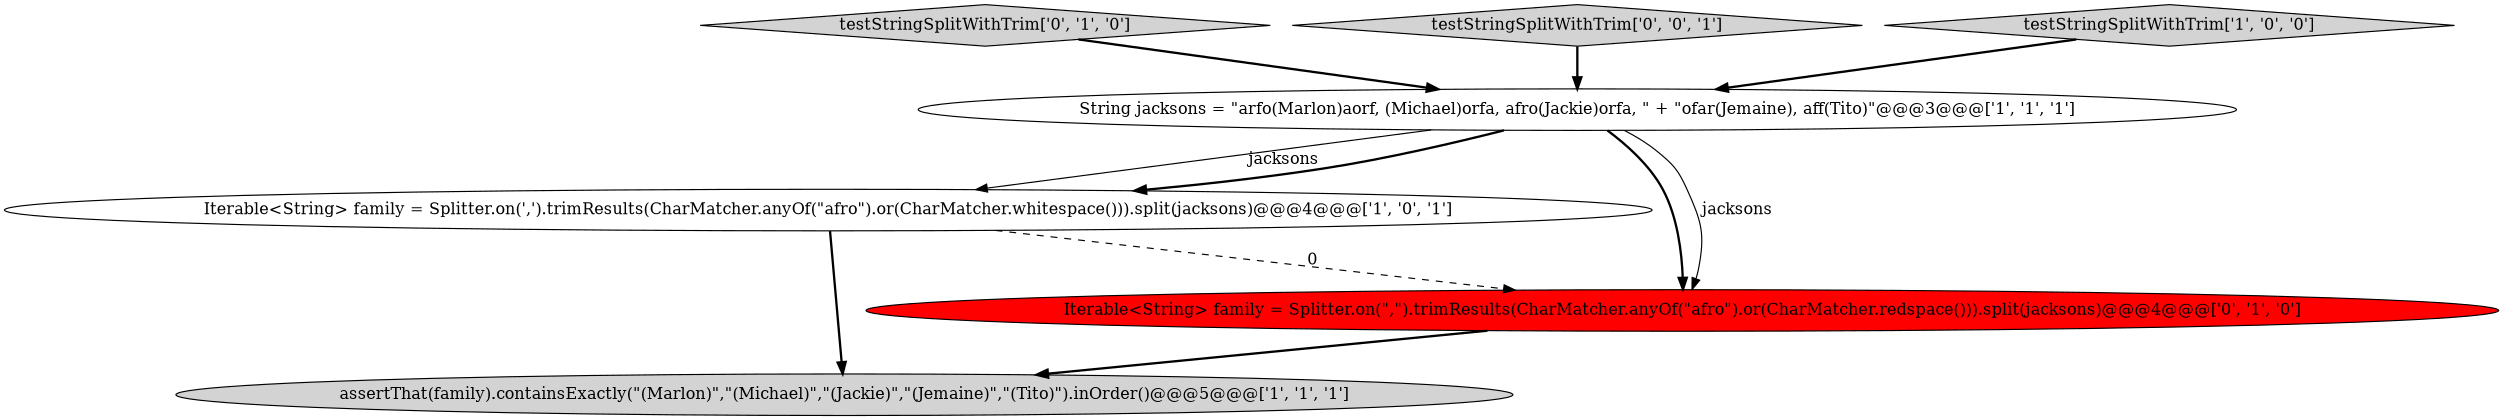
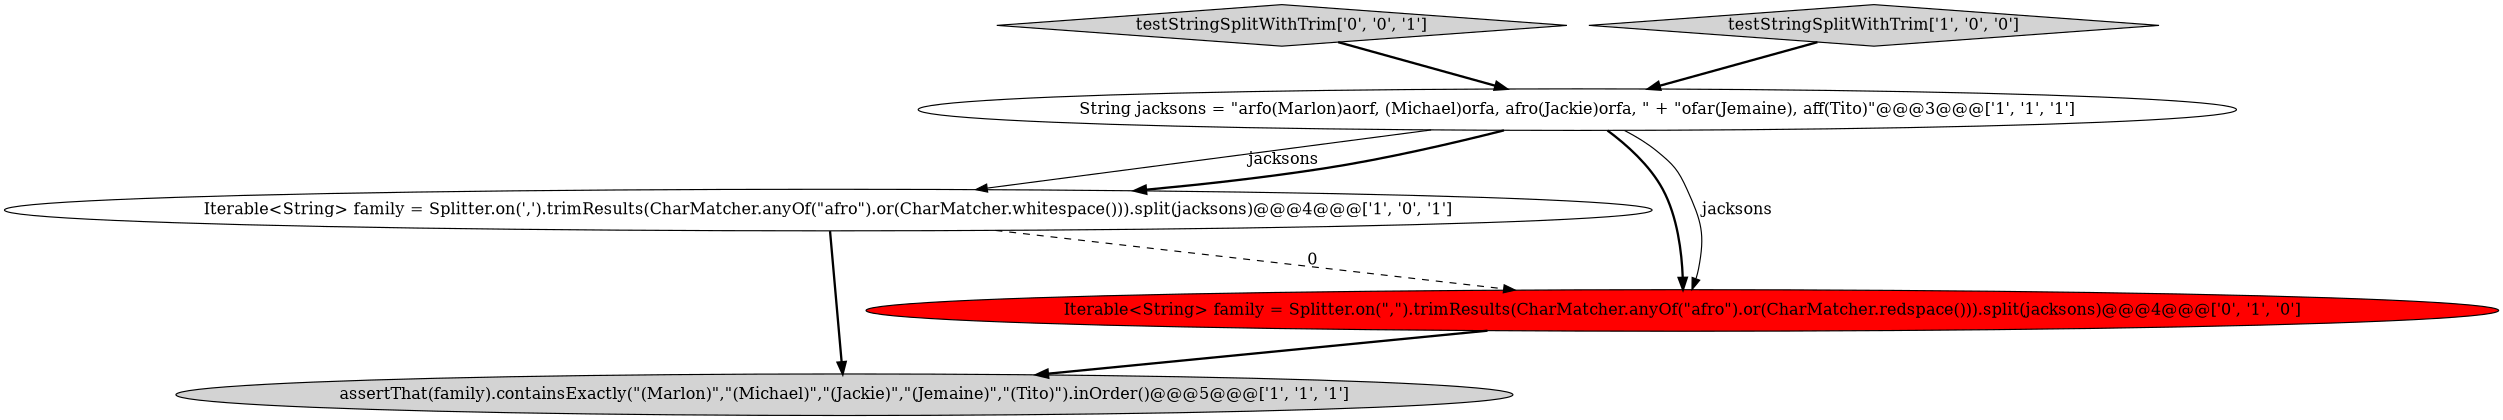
(985, 25) -> none
